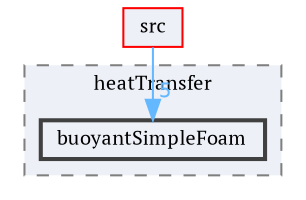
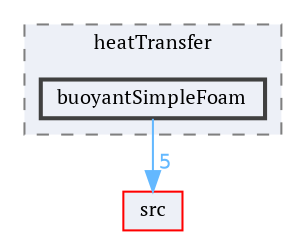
(153, 79) -> (153, 147)
